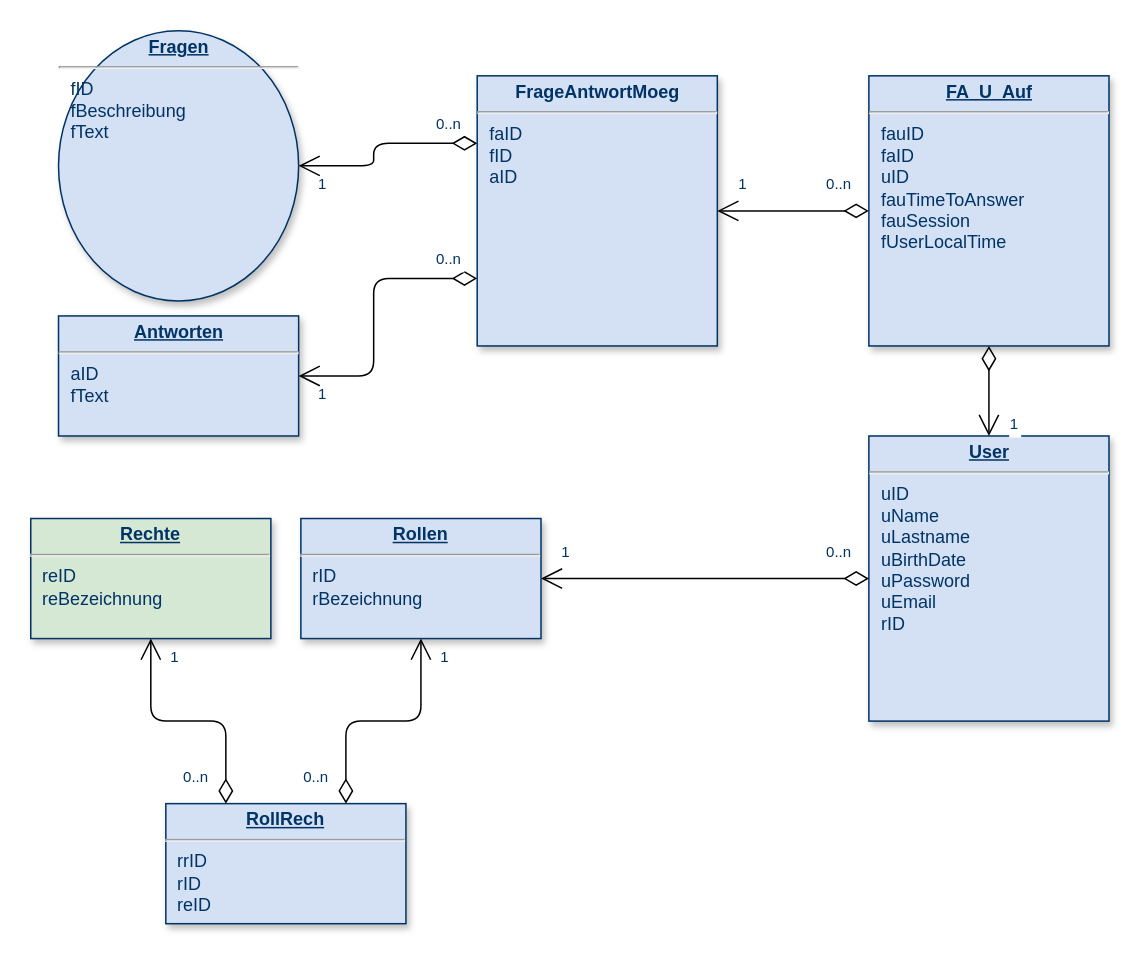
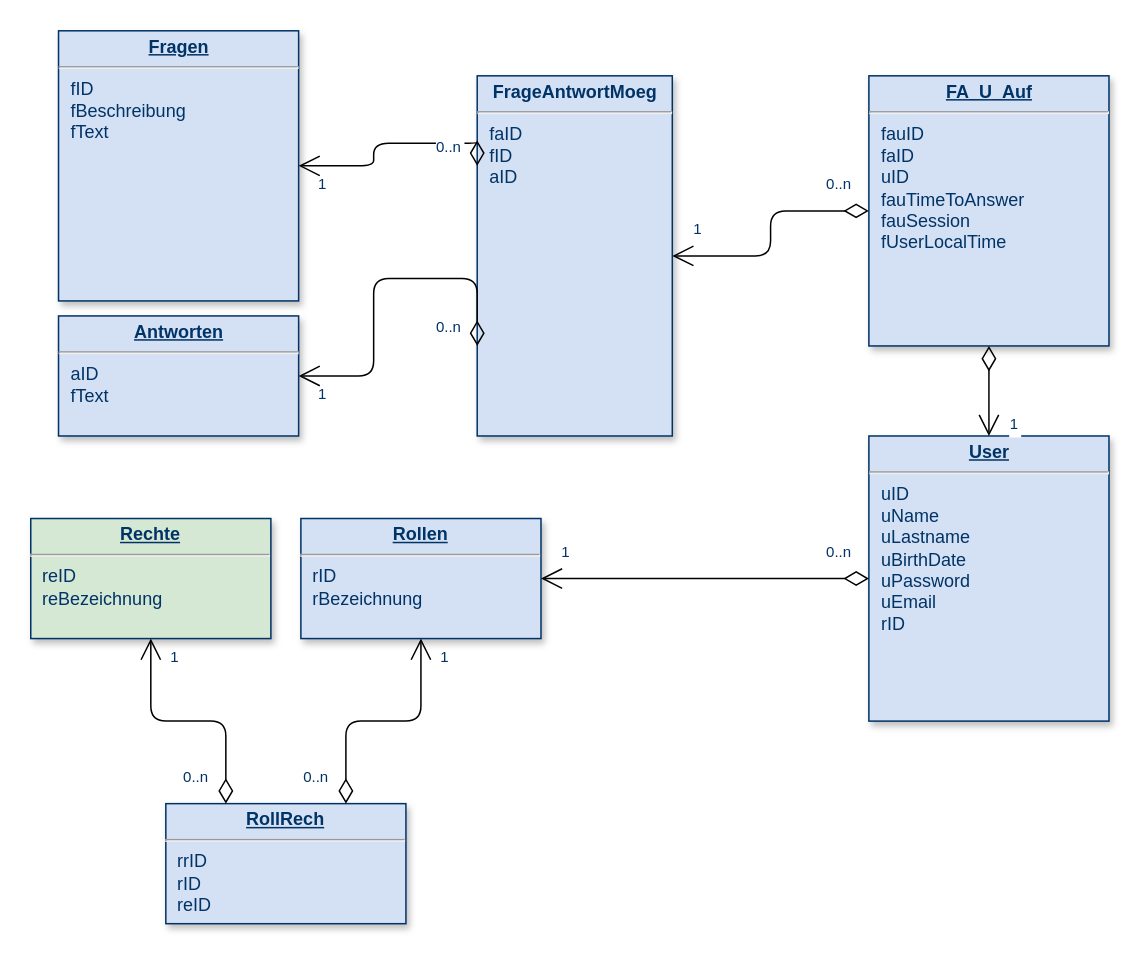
(179, 166) -> (179, 166)
(597, 211) -> (575, 256)
